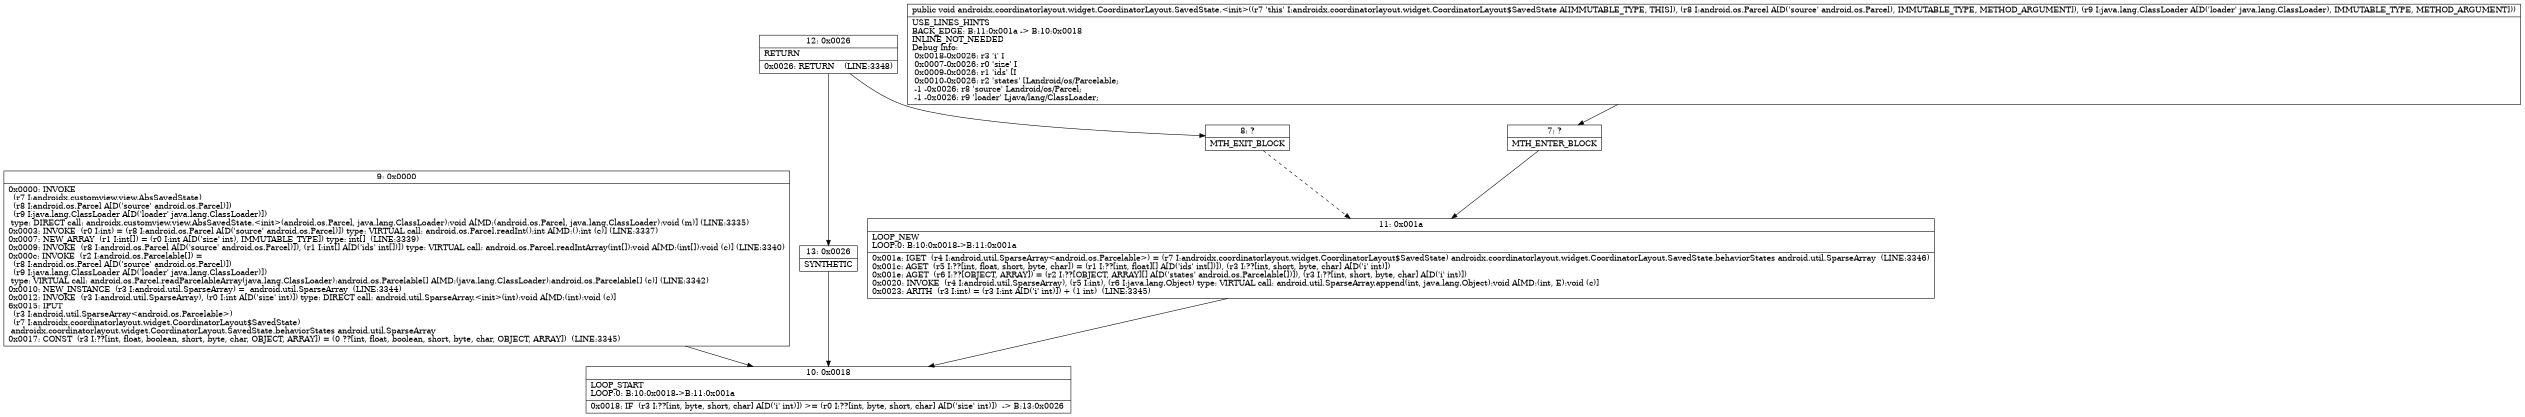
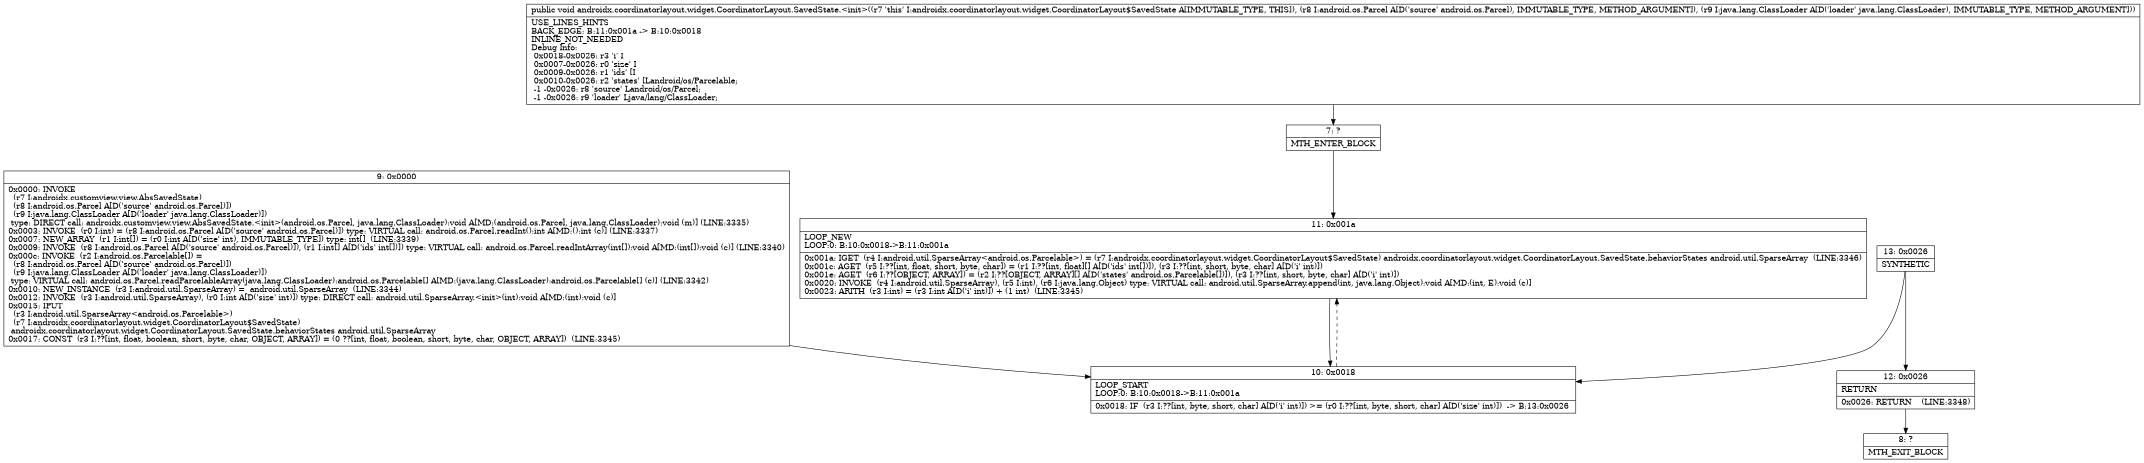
(828, 157) -> (1906, 318)
(1304, 183) -> (1337, 335)
(38, 306) -> (38, 306)
